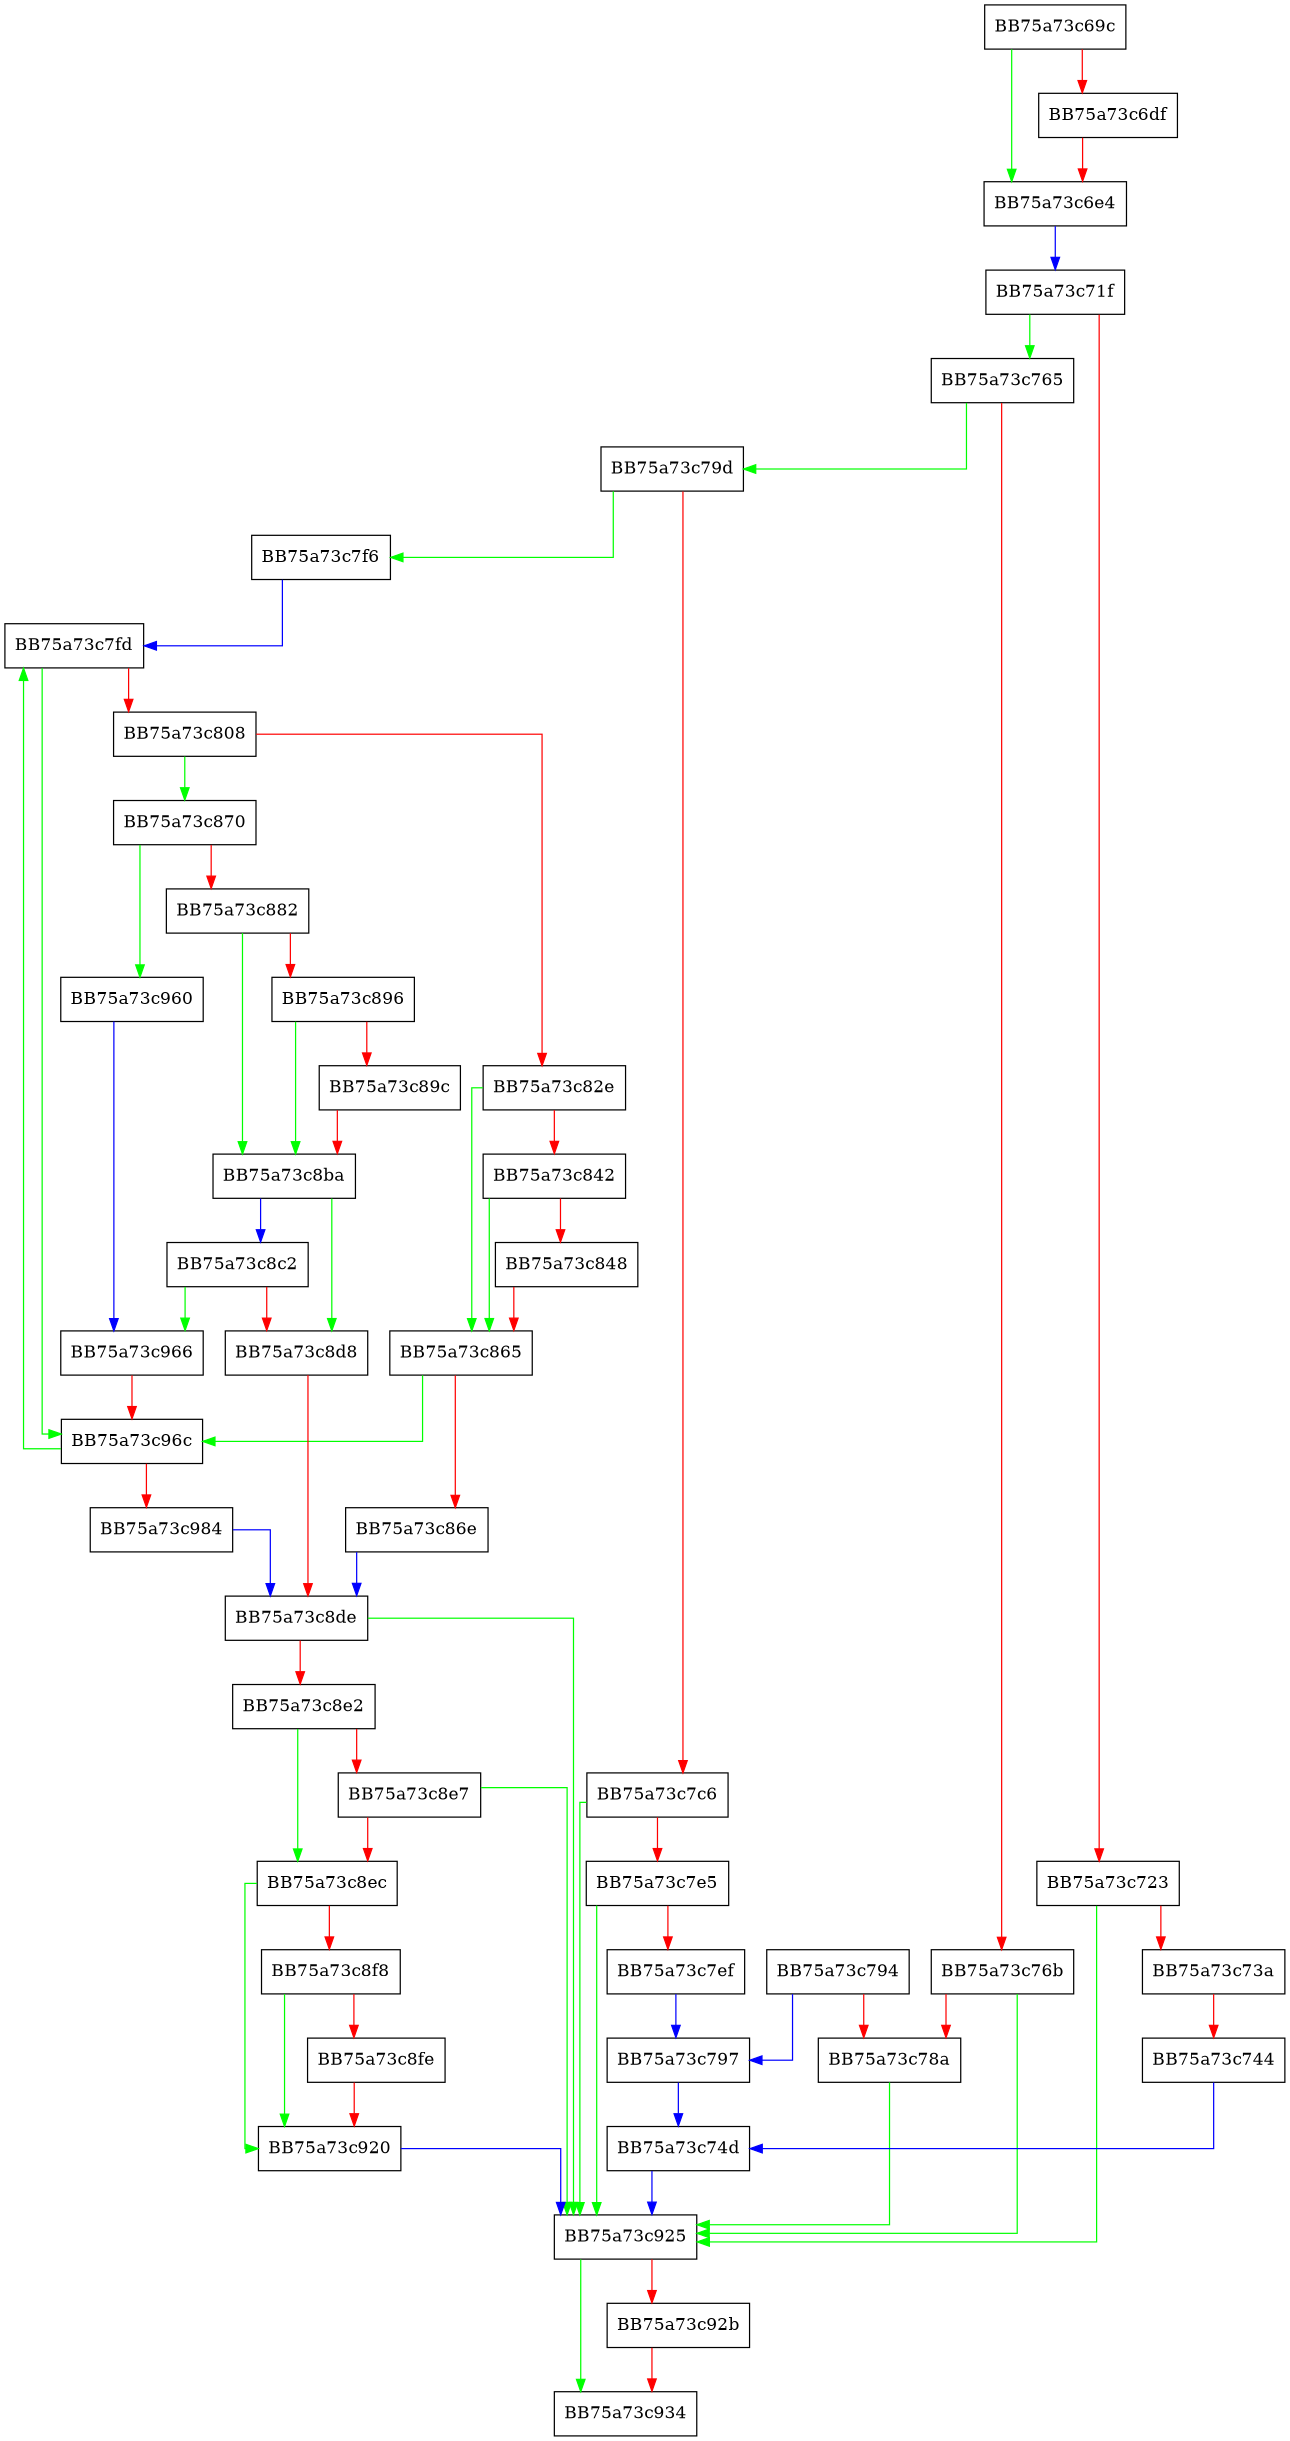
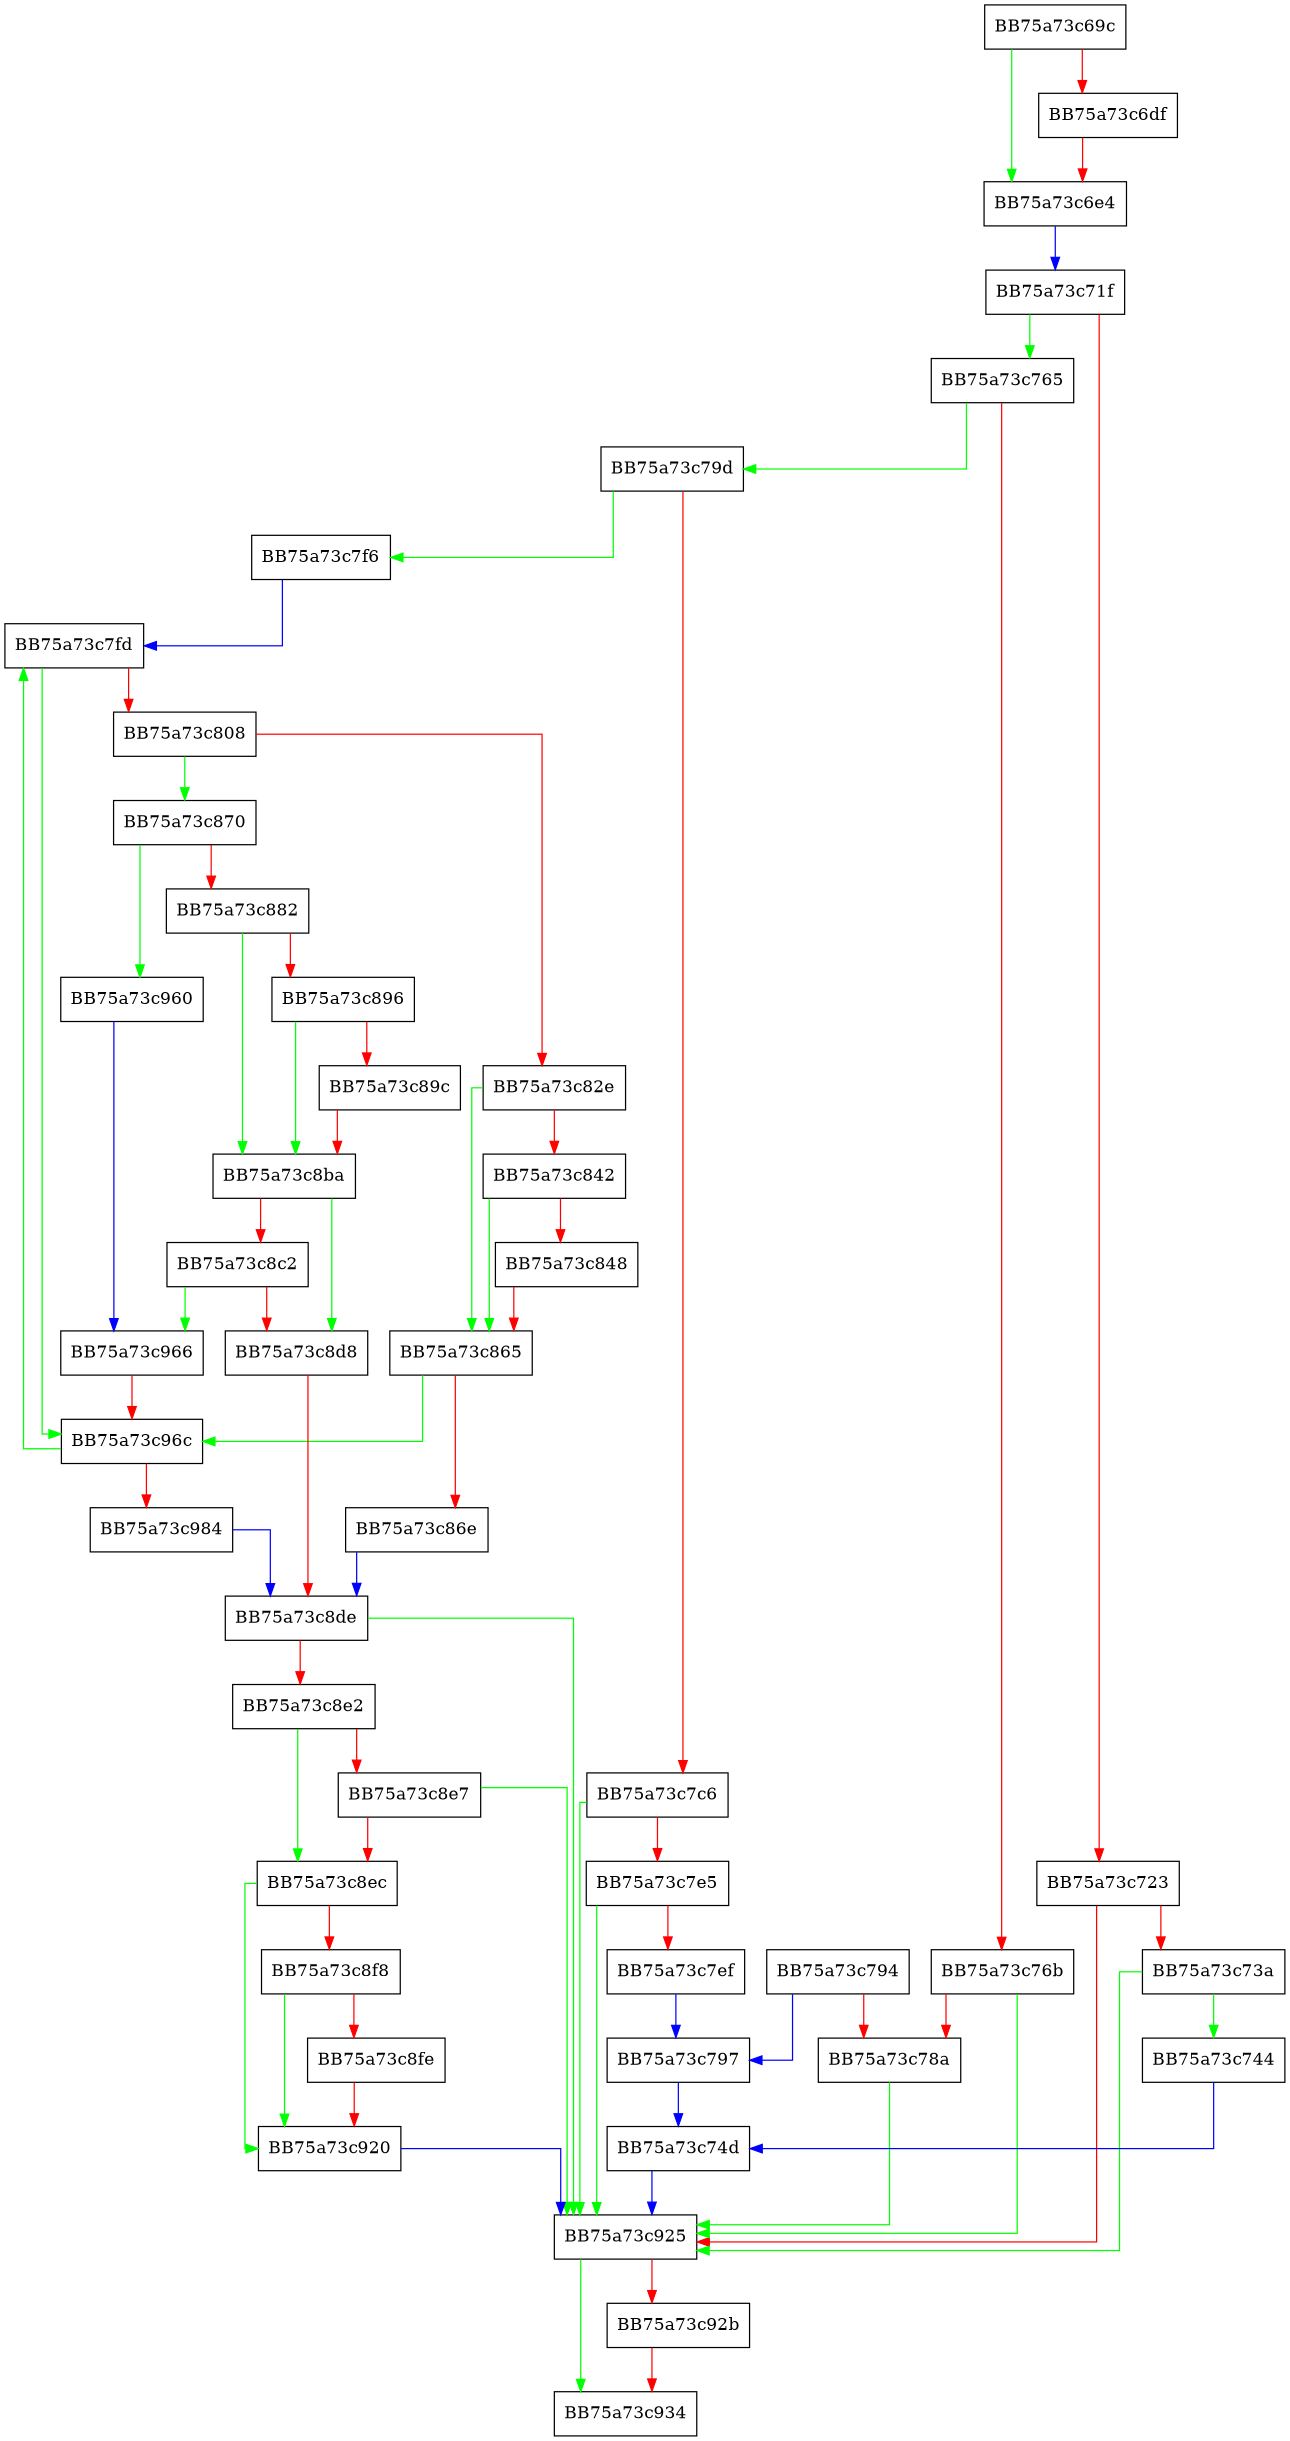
(261, 1214) -> (261, 1214)
(1214, 2010) -> (1214, 2010)
(1071, 2242) -> (1071, 2242)
none -> (1065, 2251)
